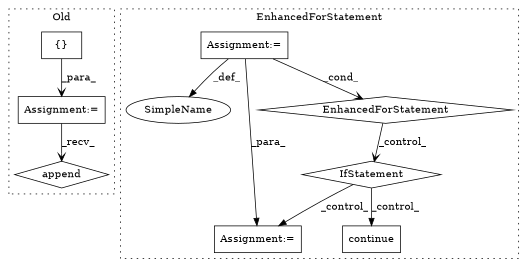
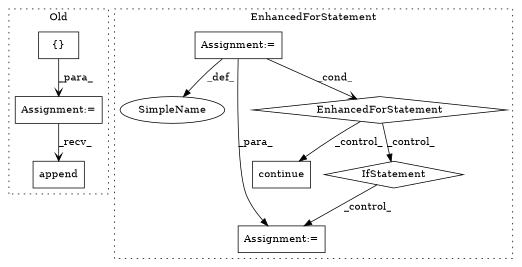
(379, 139) -> (386, 139)
(62, 175) -> (59, 175)
(372, 203) -> (333, 138)
